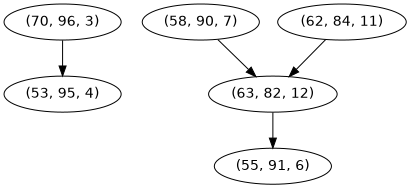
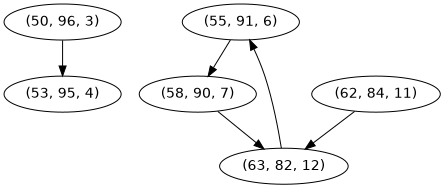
(63, 22) -> (63, 22)
none -> (222, 54)
